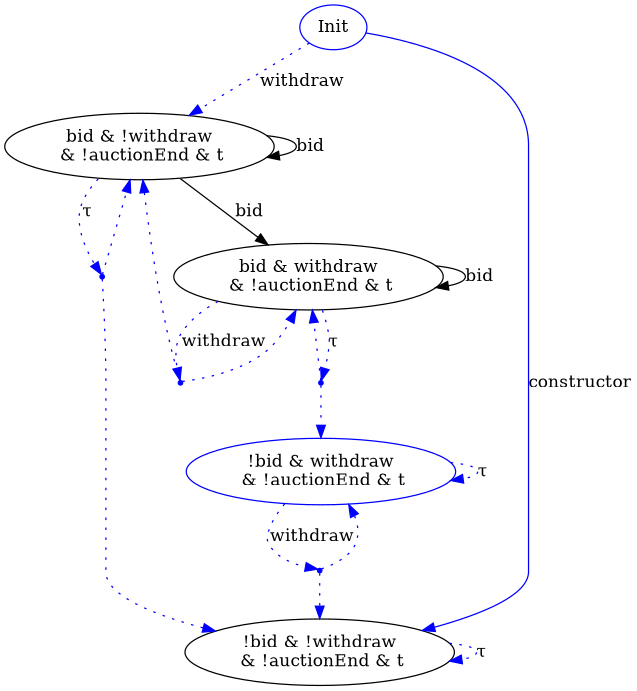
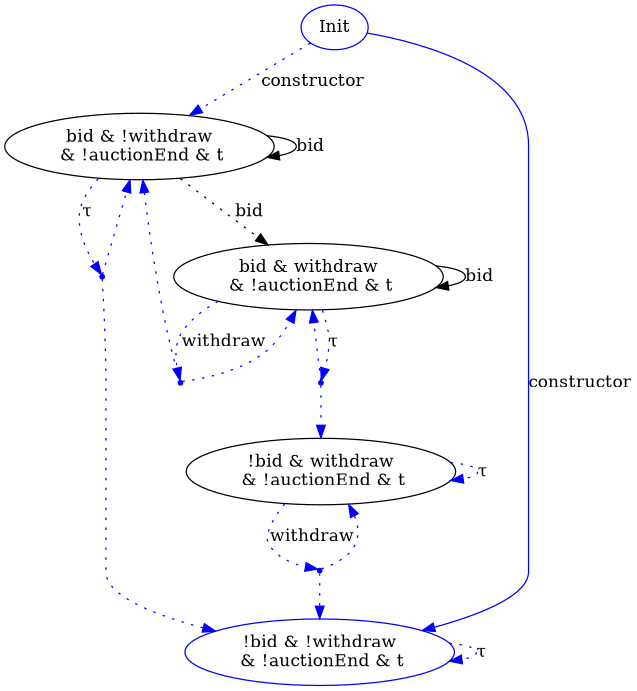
(302, 81) -> (313, 81)
(219, 208) -> (219, 208)
(321, 472) -> (321, 472)
(320, 652) -> (320, 652)
